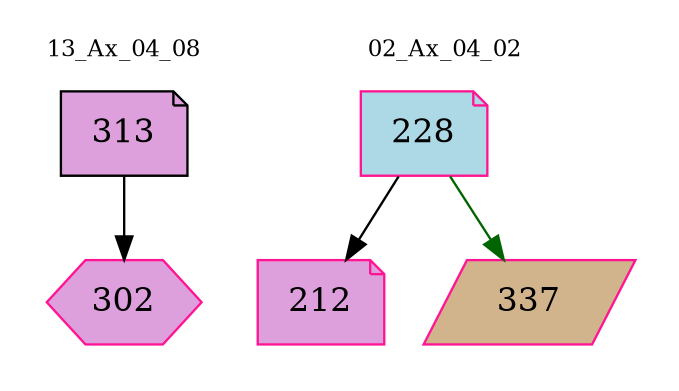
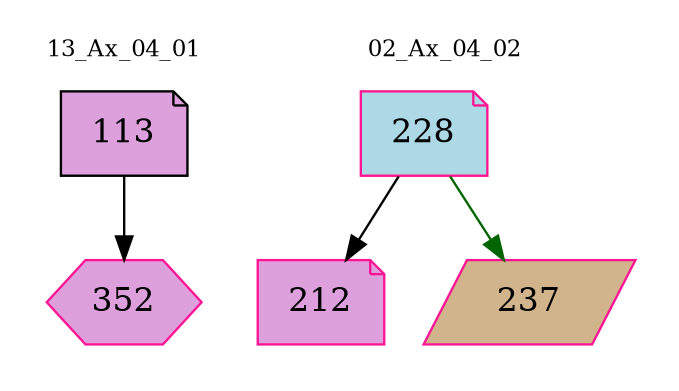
(124, 50) -> (124, 50)
(124, 134) -> (124, 134)
(124, 302) -> (124, 302)
(530, 302) -> (530, 302)
